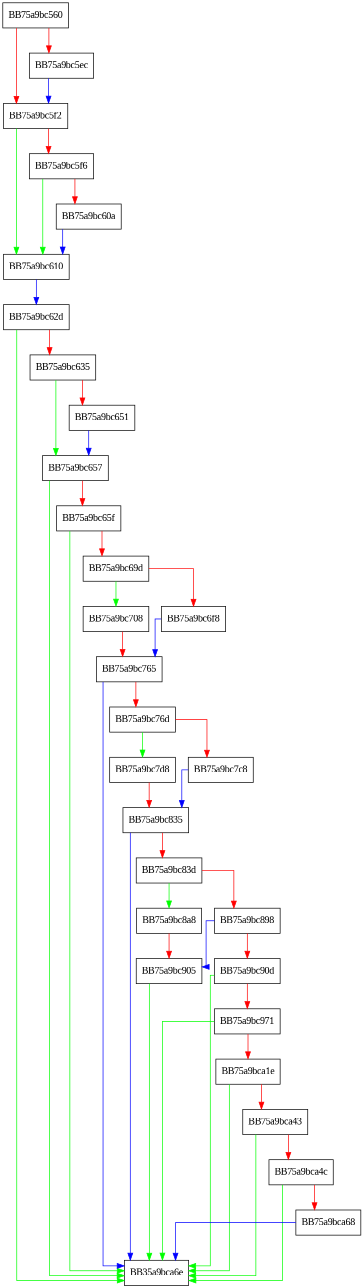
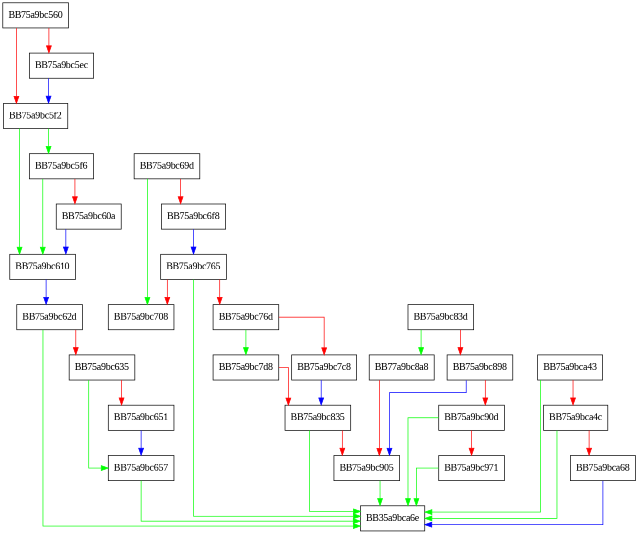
(49, 138) -> (49, 138)
(89, 518) -> none
(123, 641) -> (167, 288)
(162, 842) -> (342, 439)
(169, 921) -> (402, 367)
(103, 981) -> (194, 478)
(130, 1043) -> (309, 493)
(248, 1072) -> none
